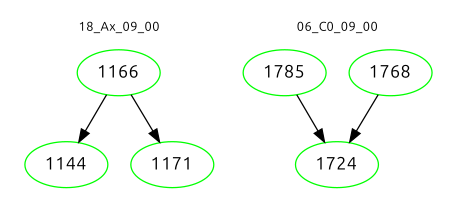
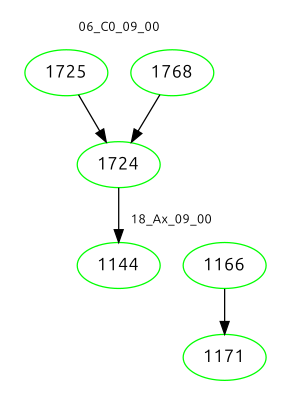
(285, 73) -> (66, 73)
(96, 113) -> (119, 216)
